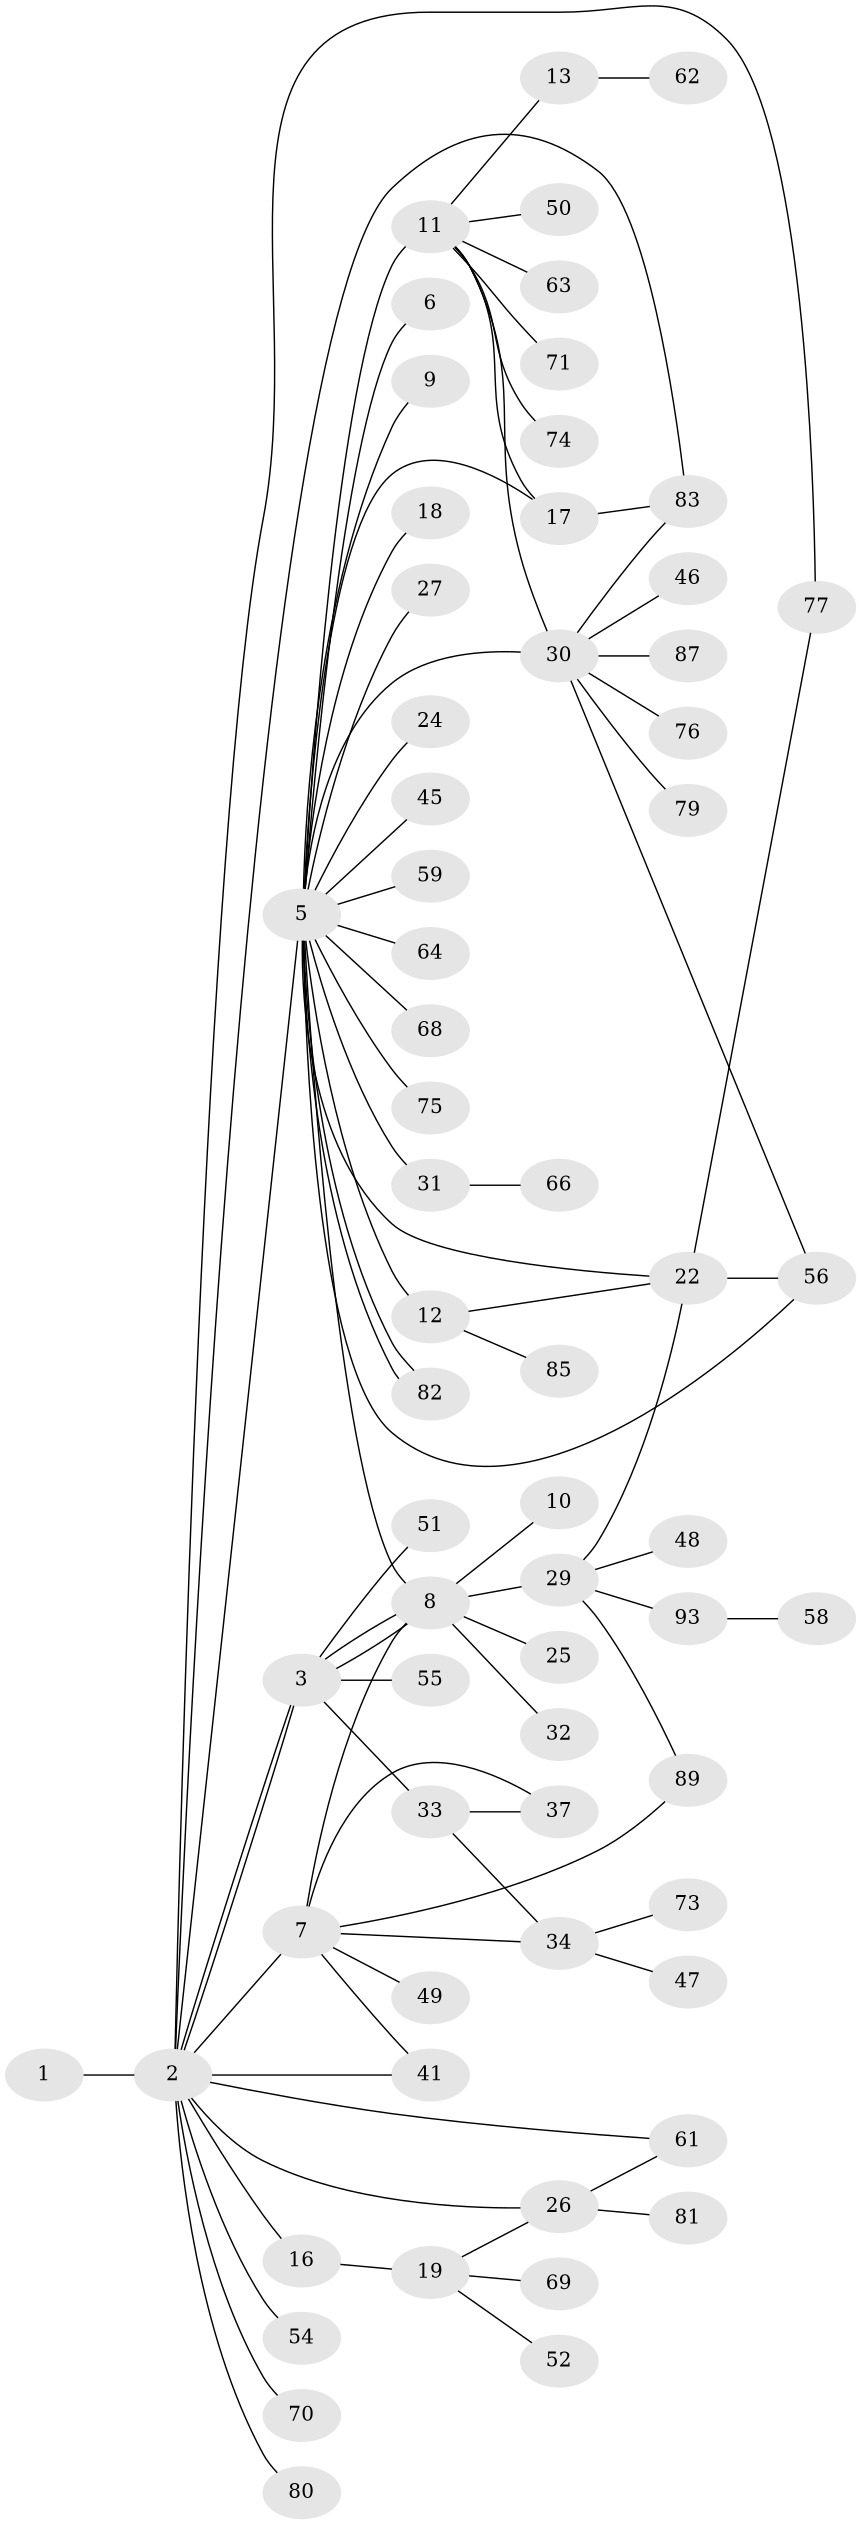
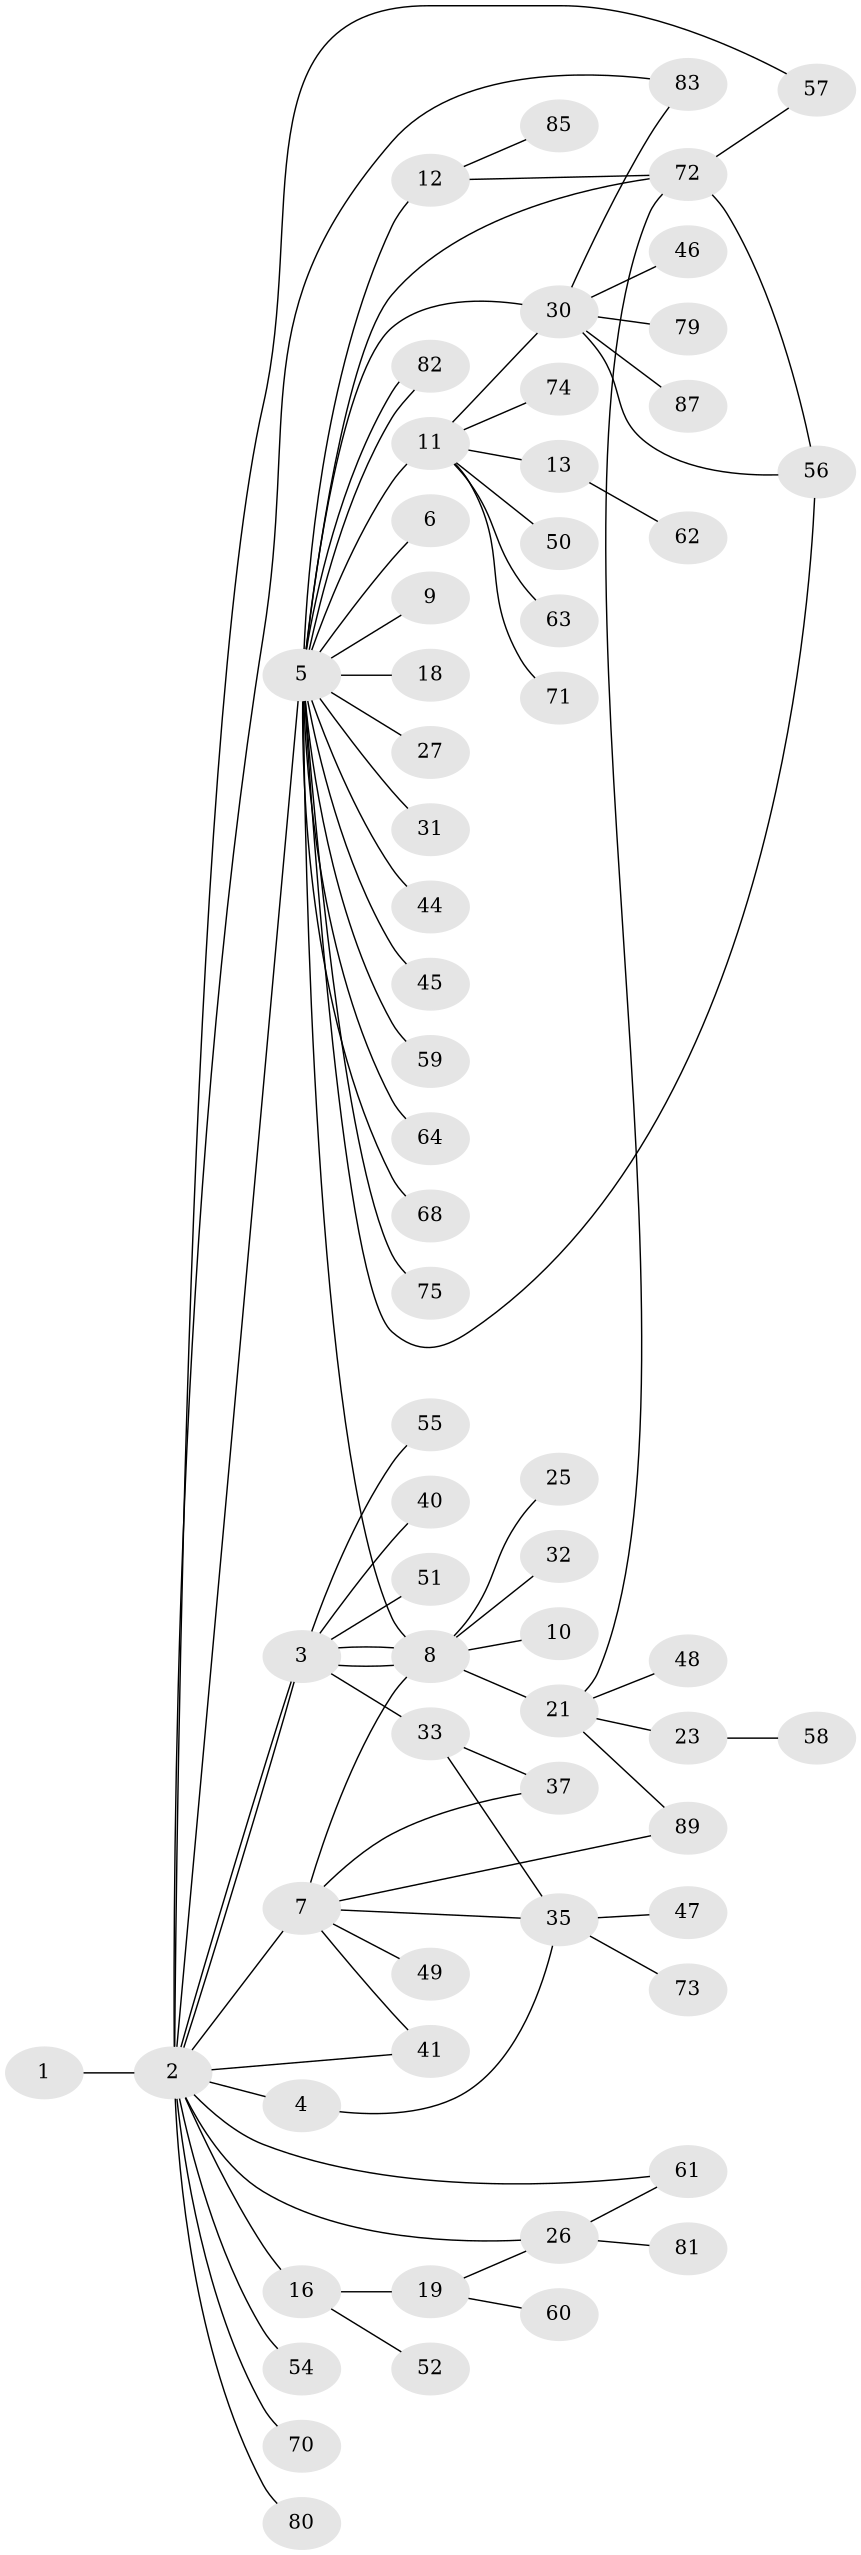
(559, 519) -> none
(817, 607) -> (817, 90)
(431, 722) -> (431, 907)
(688, 733) -> none
(559, 1185) -> none
(688, 1278) -> (688, 175)
none -> (431, 1502)
(559, 1580) -> (559, 1711)
(688, 1619) -> (688, 1738)
(559, 1943) -> (559, 1920)
none -> (302, 2106)
(559, 2284) -> (559, 2315)
(495, 2317) -> (366, 2330)
